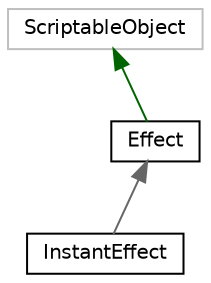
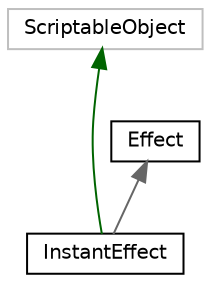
(135, 95) -> (93, 151)
